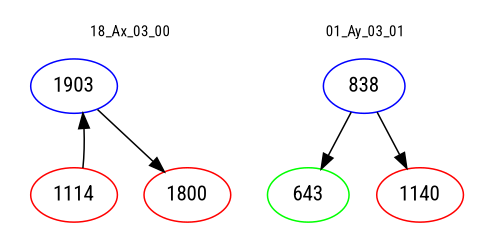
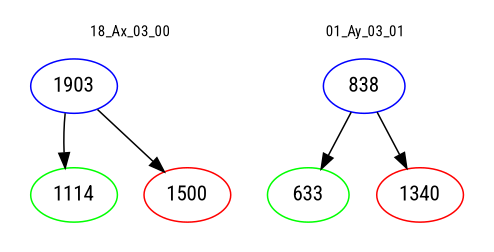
(84, 148) -> (64, 133)
(74, 195) -> (74, 195)
(187, 195) -> (187, 195)
(308, 195) -> (308, 195)
(420, 195) -> (420, 195)
